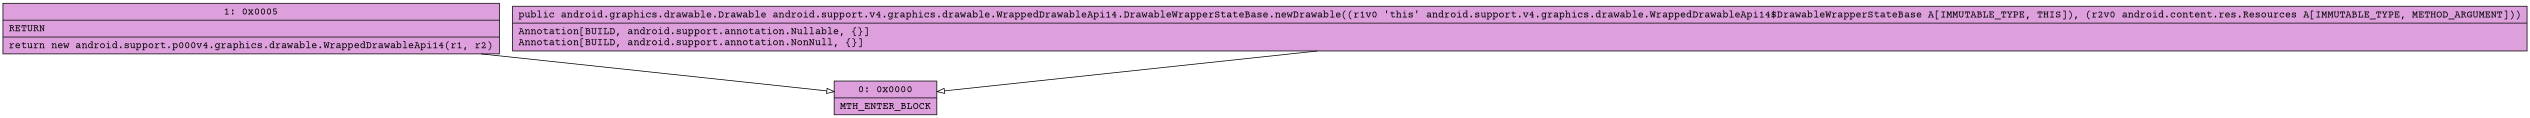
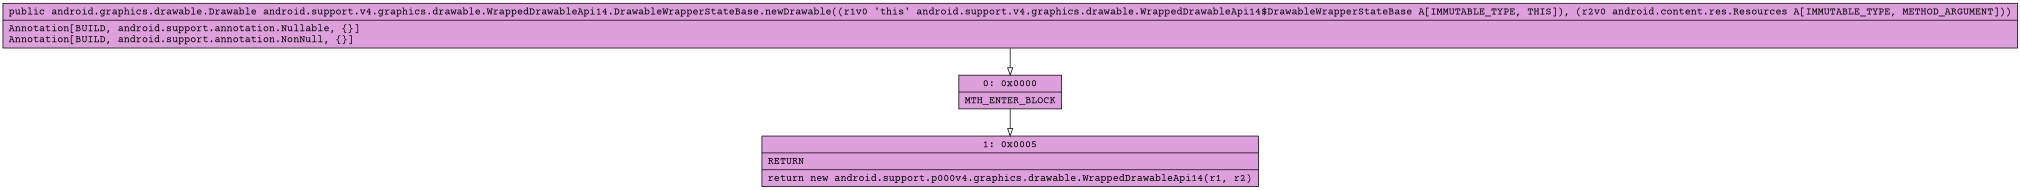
(654, 72) -> (1010, 119)
